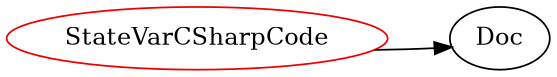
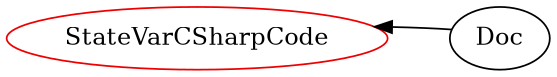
(404, 49) -> (422, 28)
